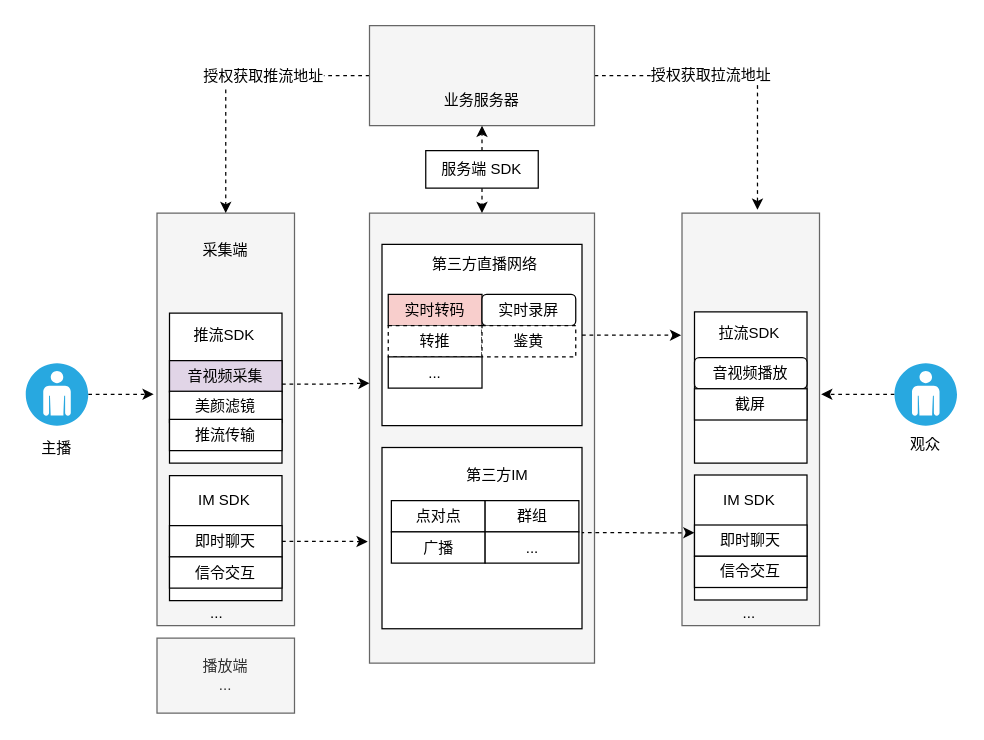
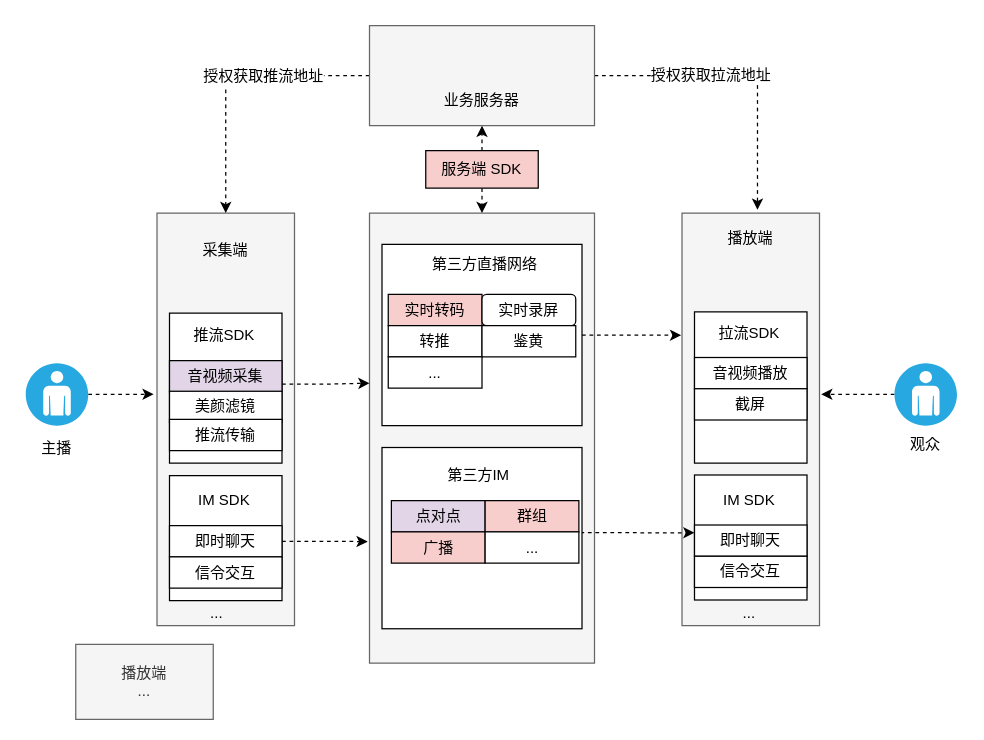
(482, 169) -> (482, 169)
none -> (751, 238)
(435, 341) -> (435, 341)
(529, 341) -> (529, 341)
(751, 373) -> (751, 373)
(498, 475) -> (479, 475)
(438, 516) -> (438, 516)
(532, 516) -> (532, 516)
(438, 548) -> (438, 548)
(226, 676) -> (144, 682)
